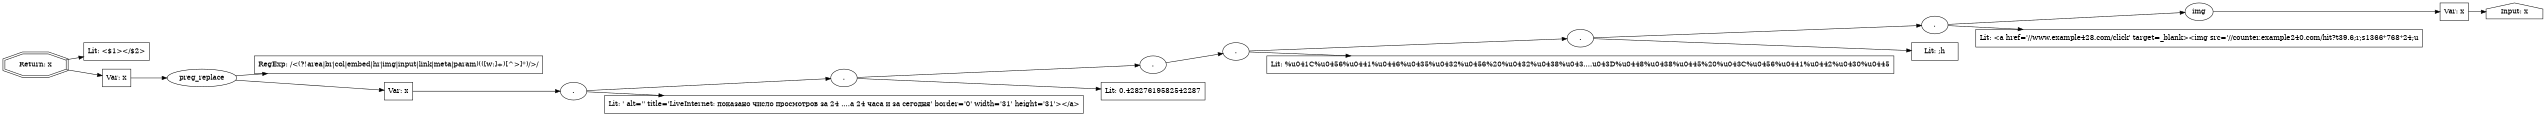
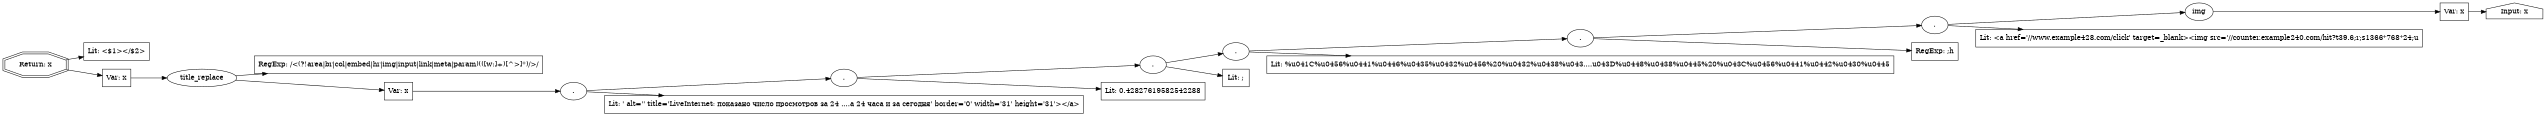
(1935, 51) -> (1935, 51)
(202, 78) -> (202, 78)
none -> (1236, 78)
(1153, 91) -> (1153, 91)
